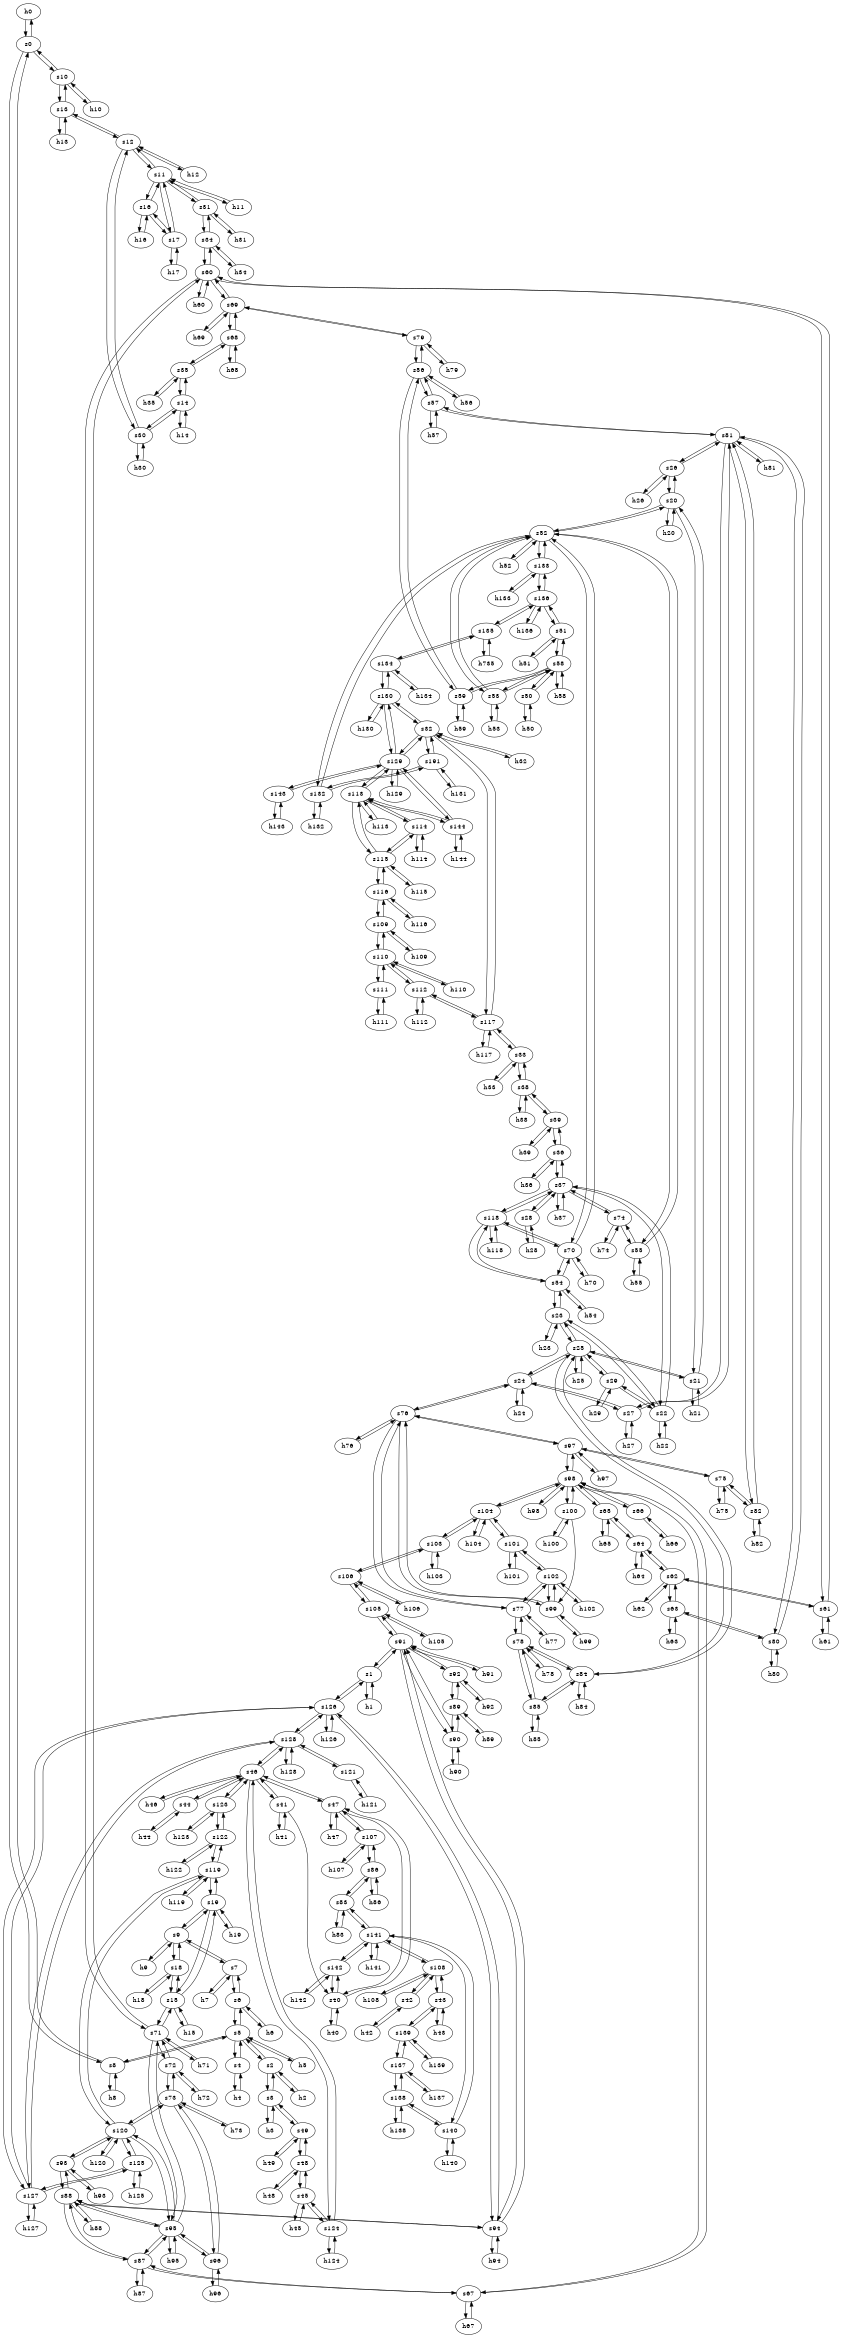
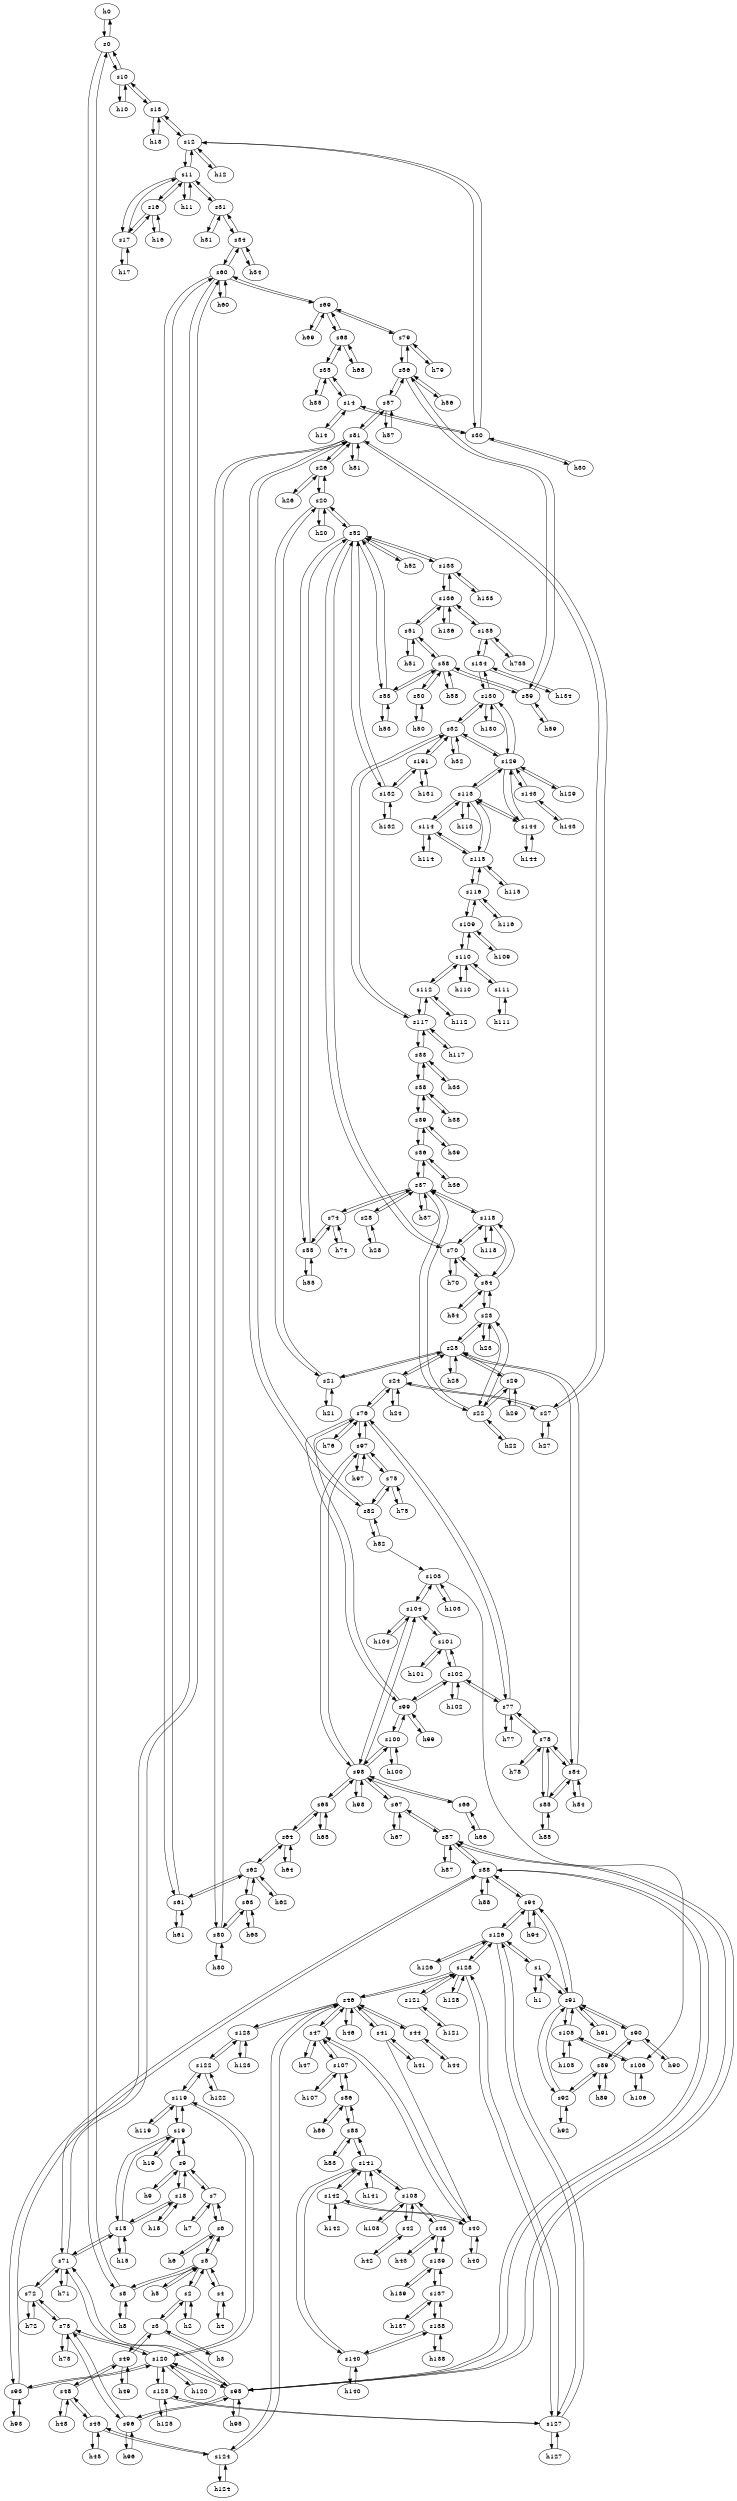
(389, 1562) -> (404, 1559)
none -> (397, 1721)
